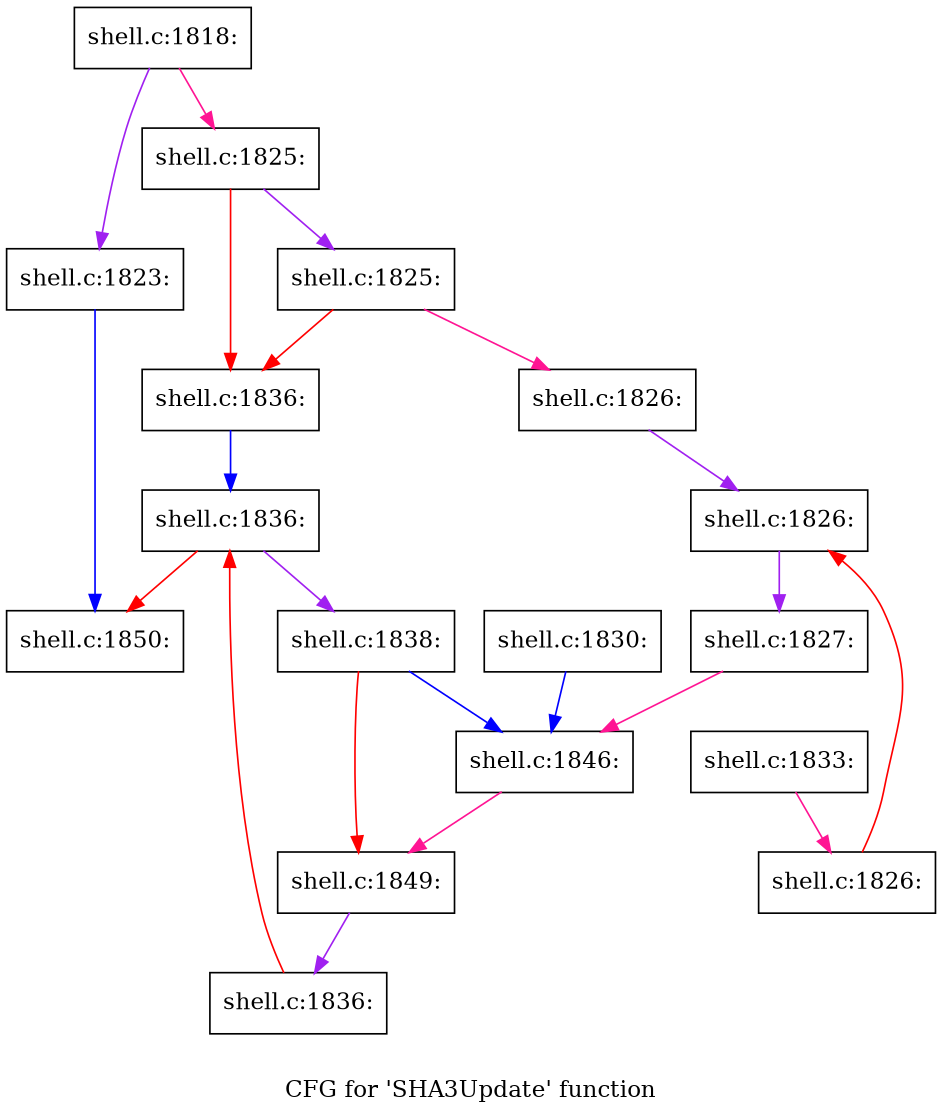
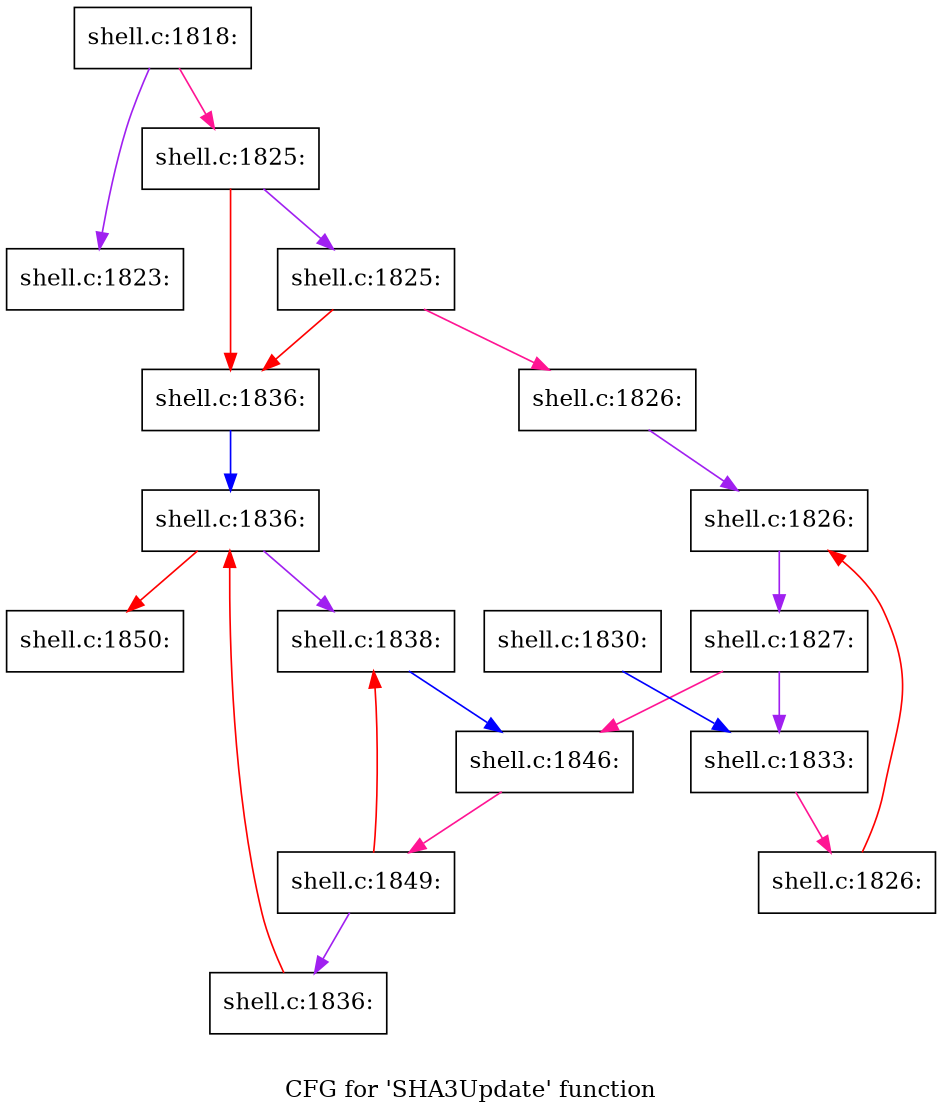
(95, 452) -> none
none -> (779, 693)
(561, 694) -> (657, 691)
(355, 754) -> (377, 770)
